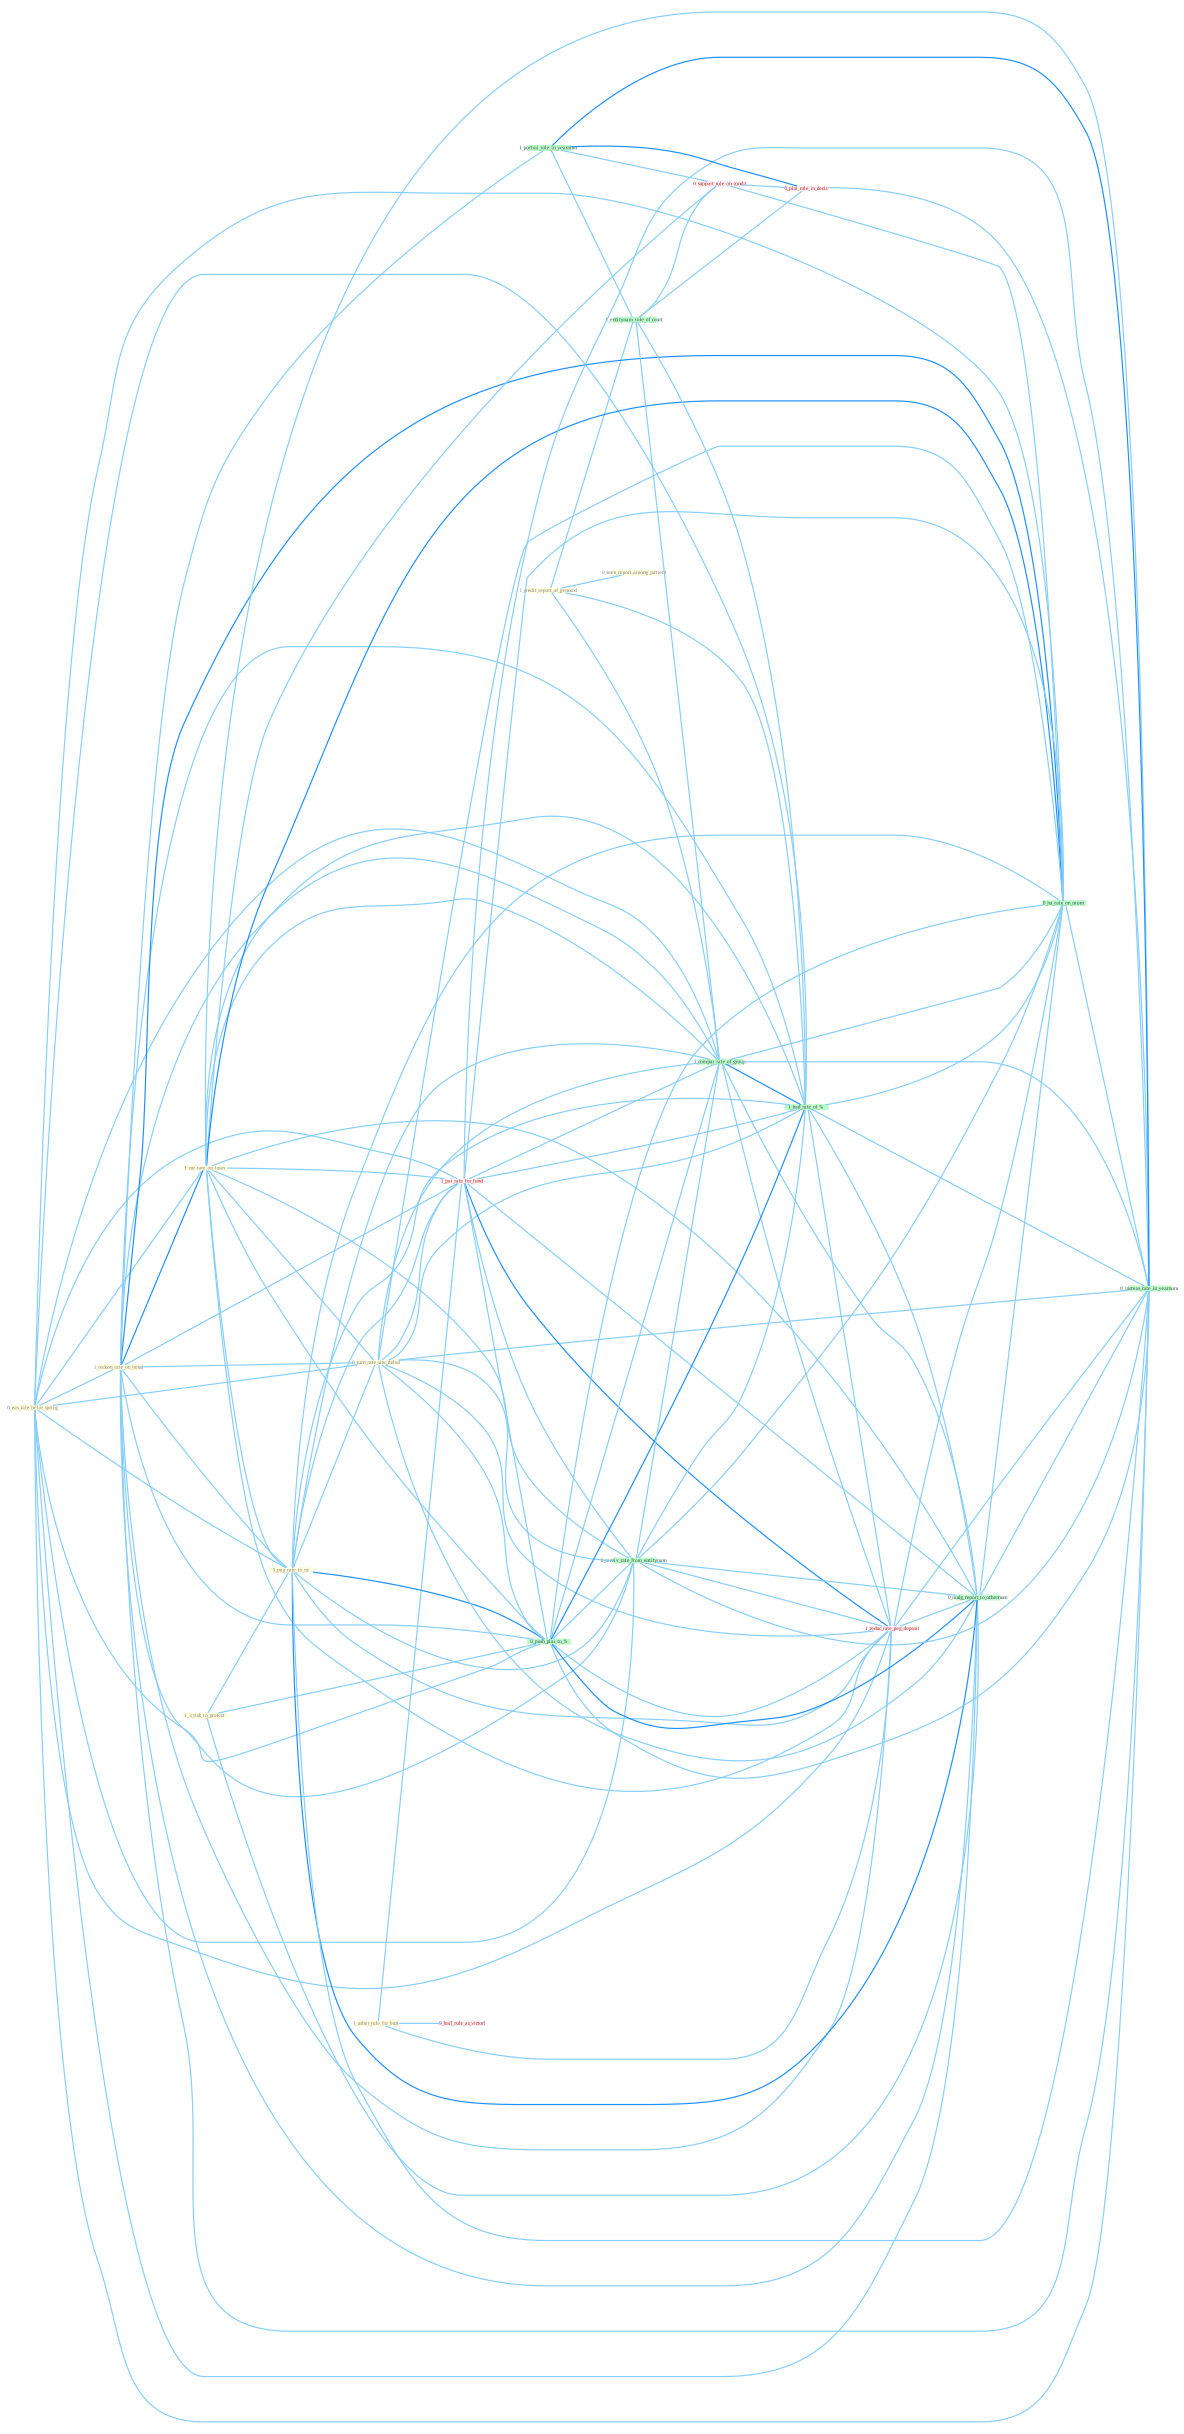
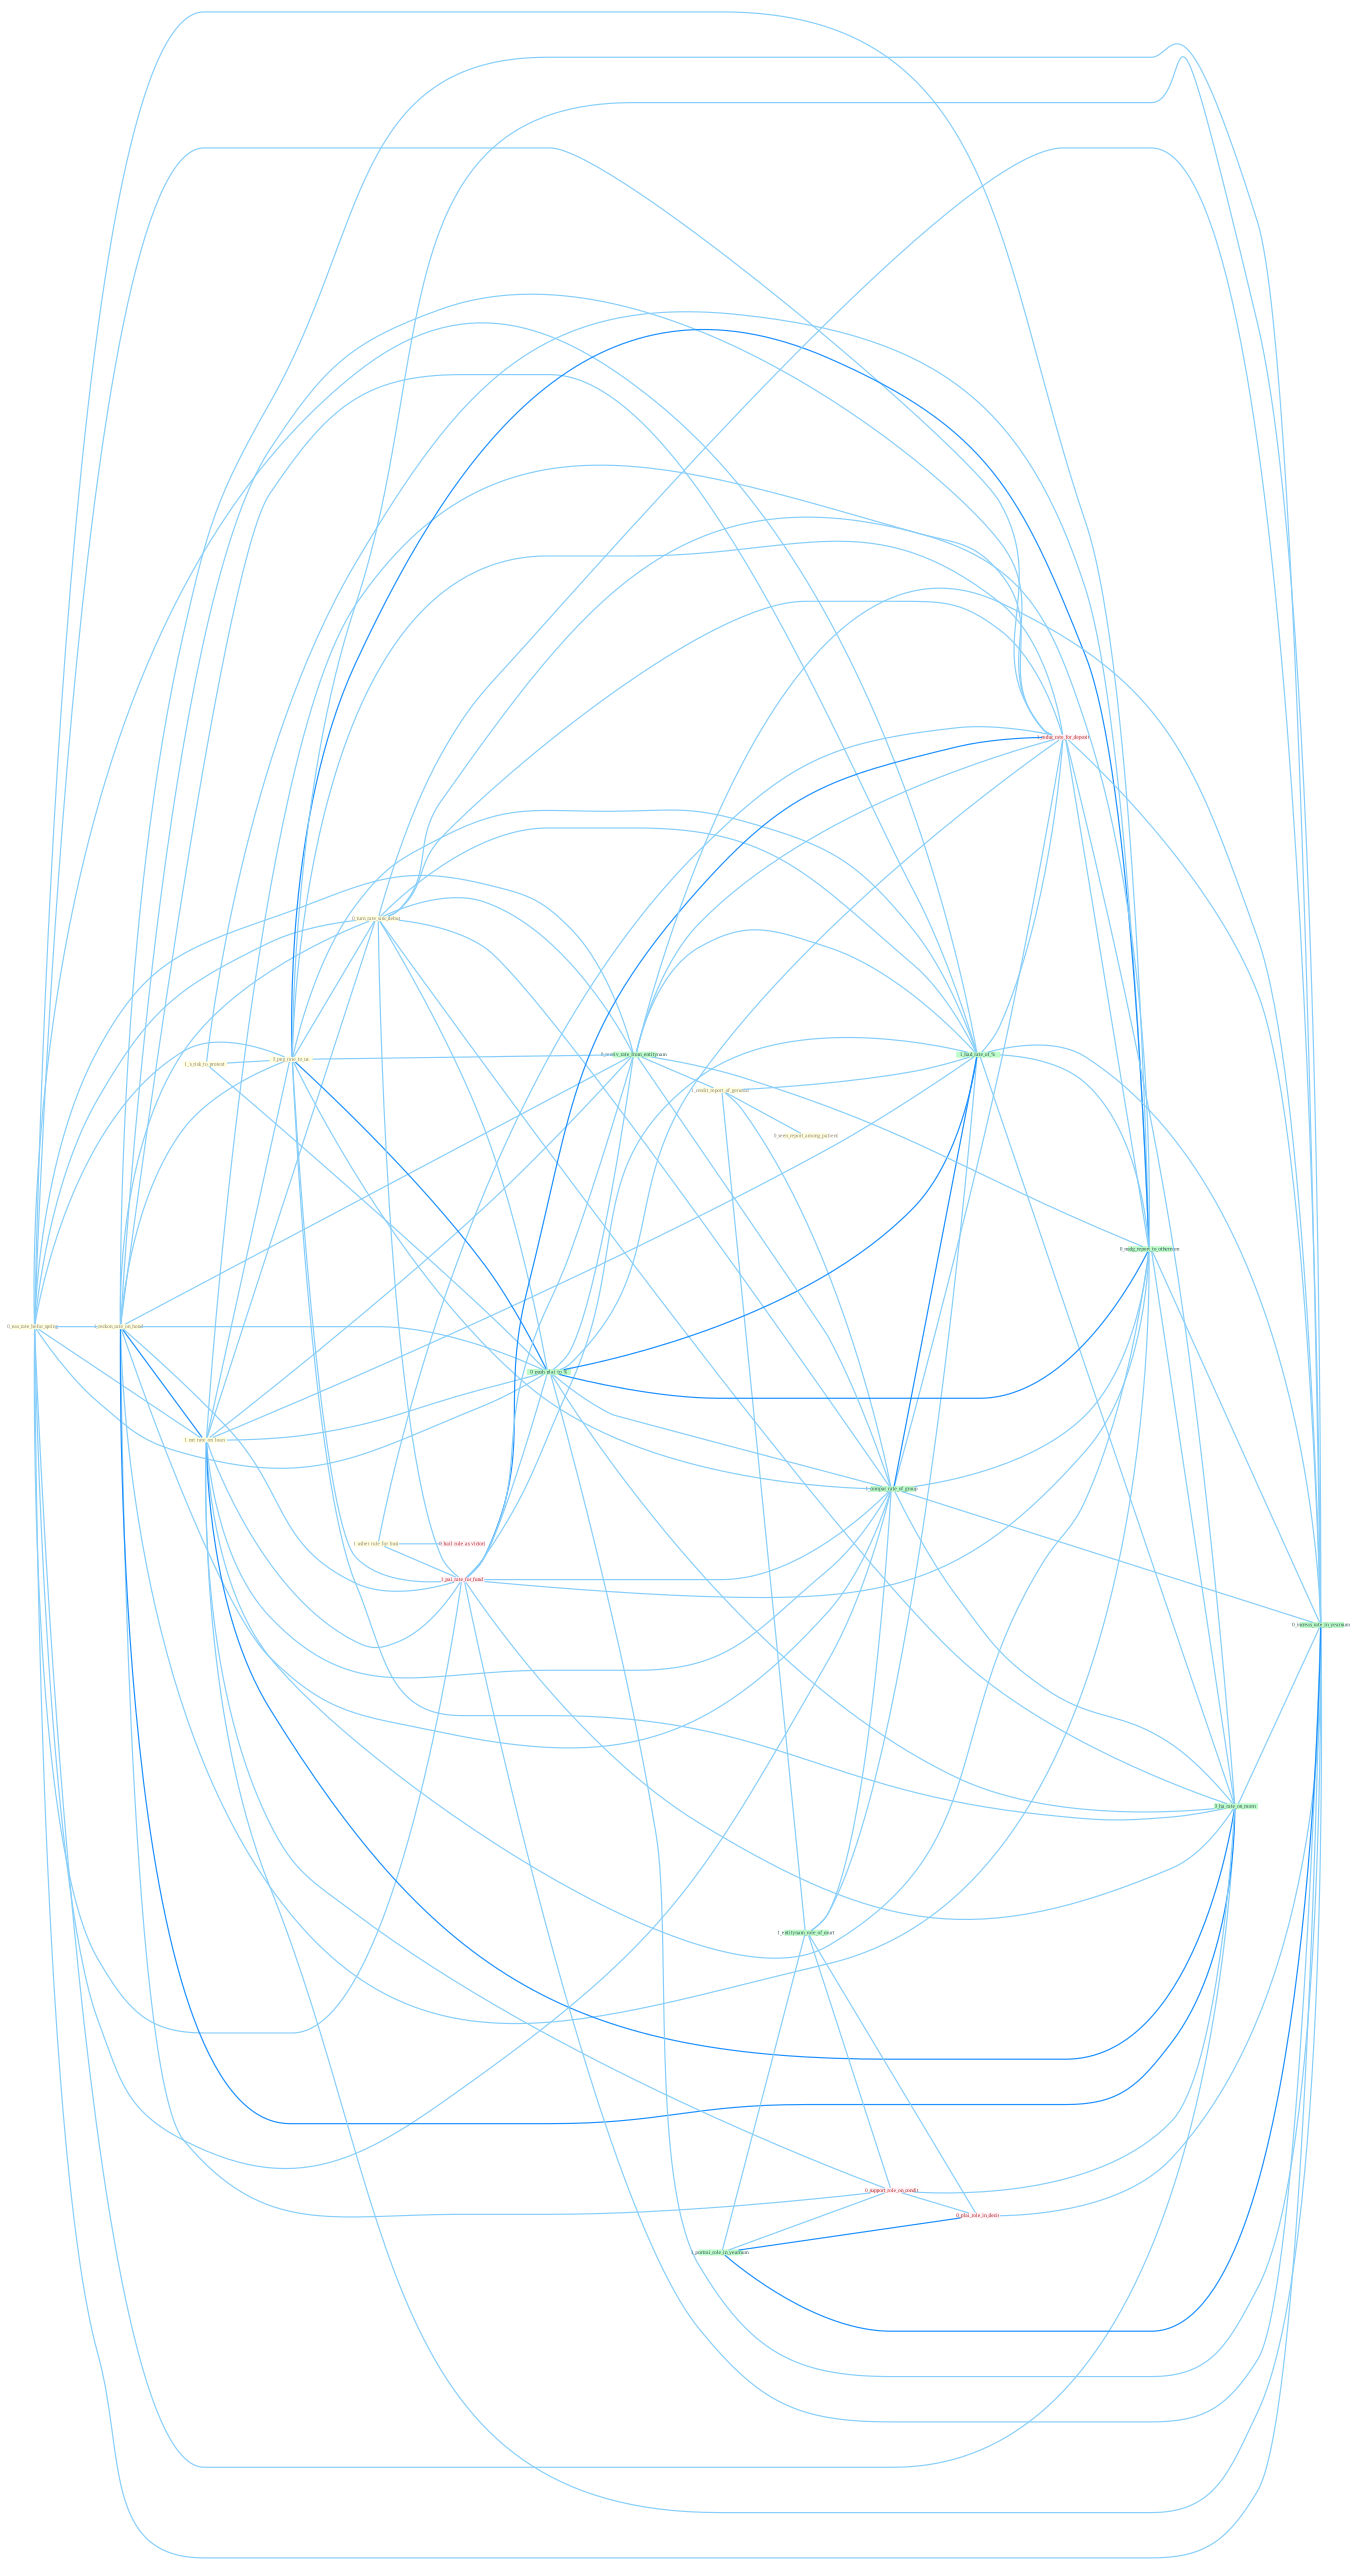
(166, 685) -> (166, 2091)
(881, 1274) -> (678, 1073)
(892, 1629) -> (1064, 737)
